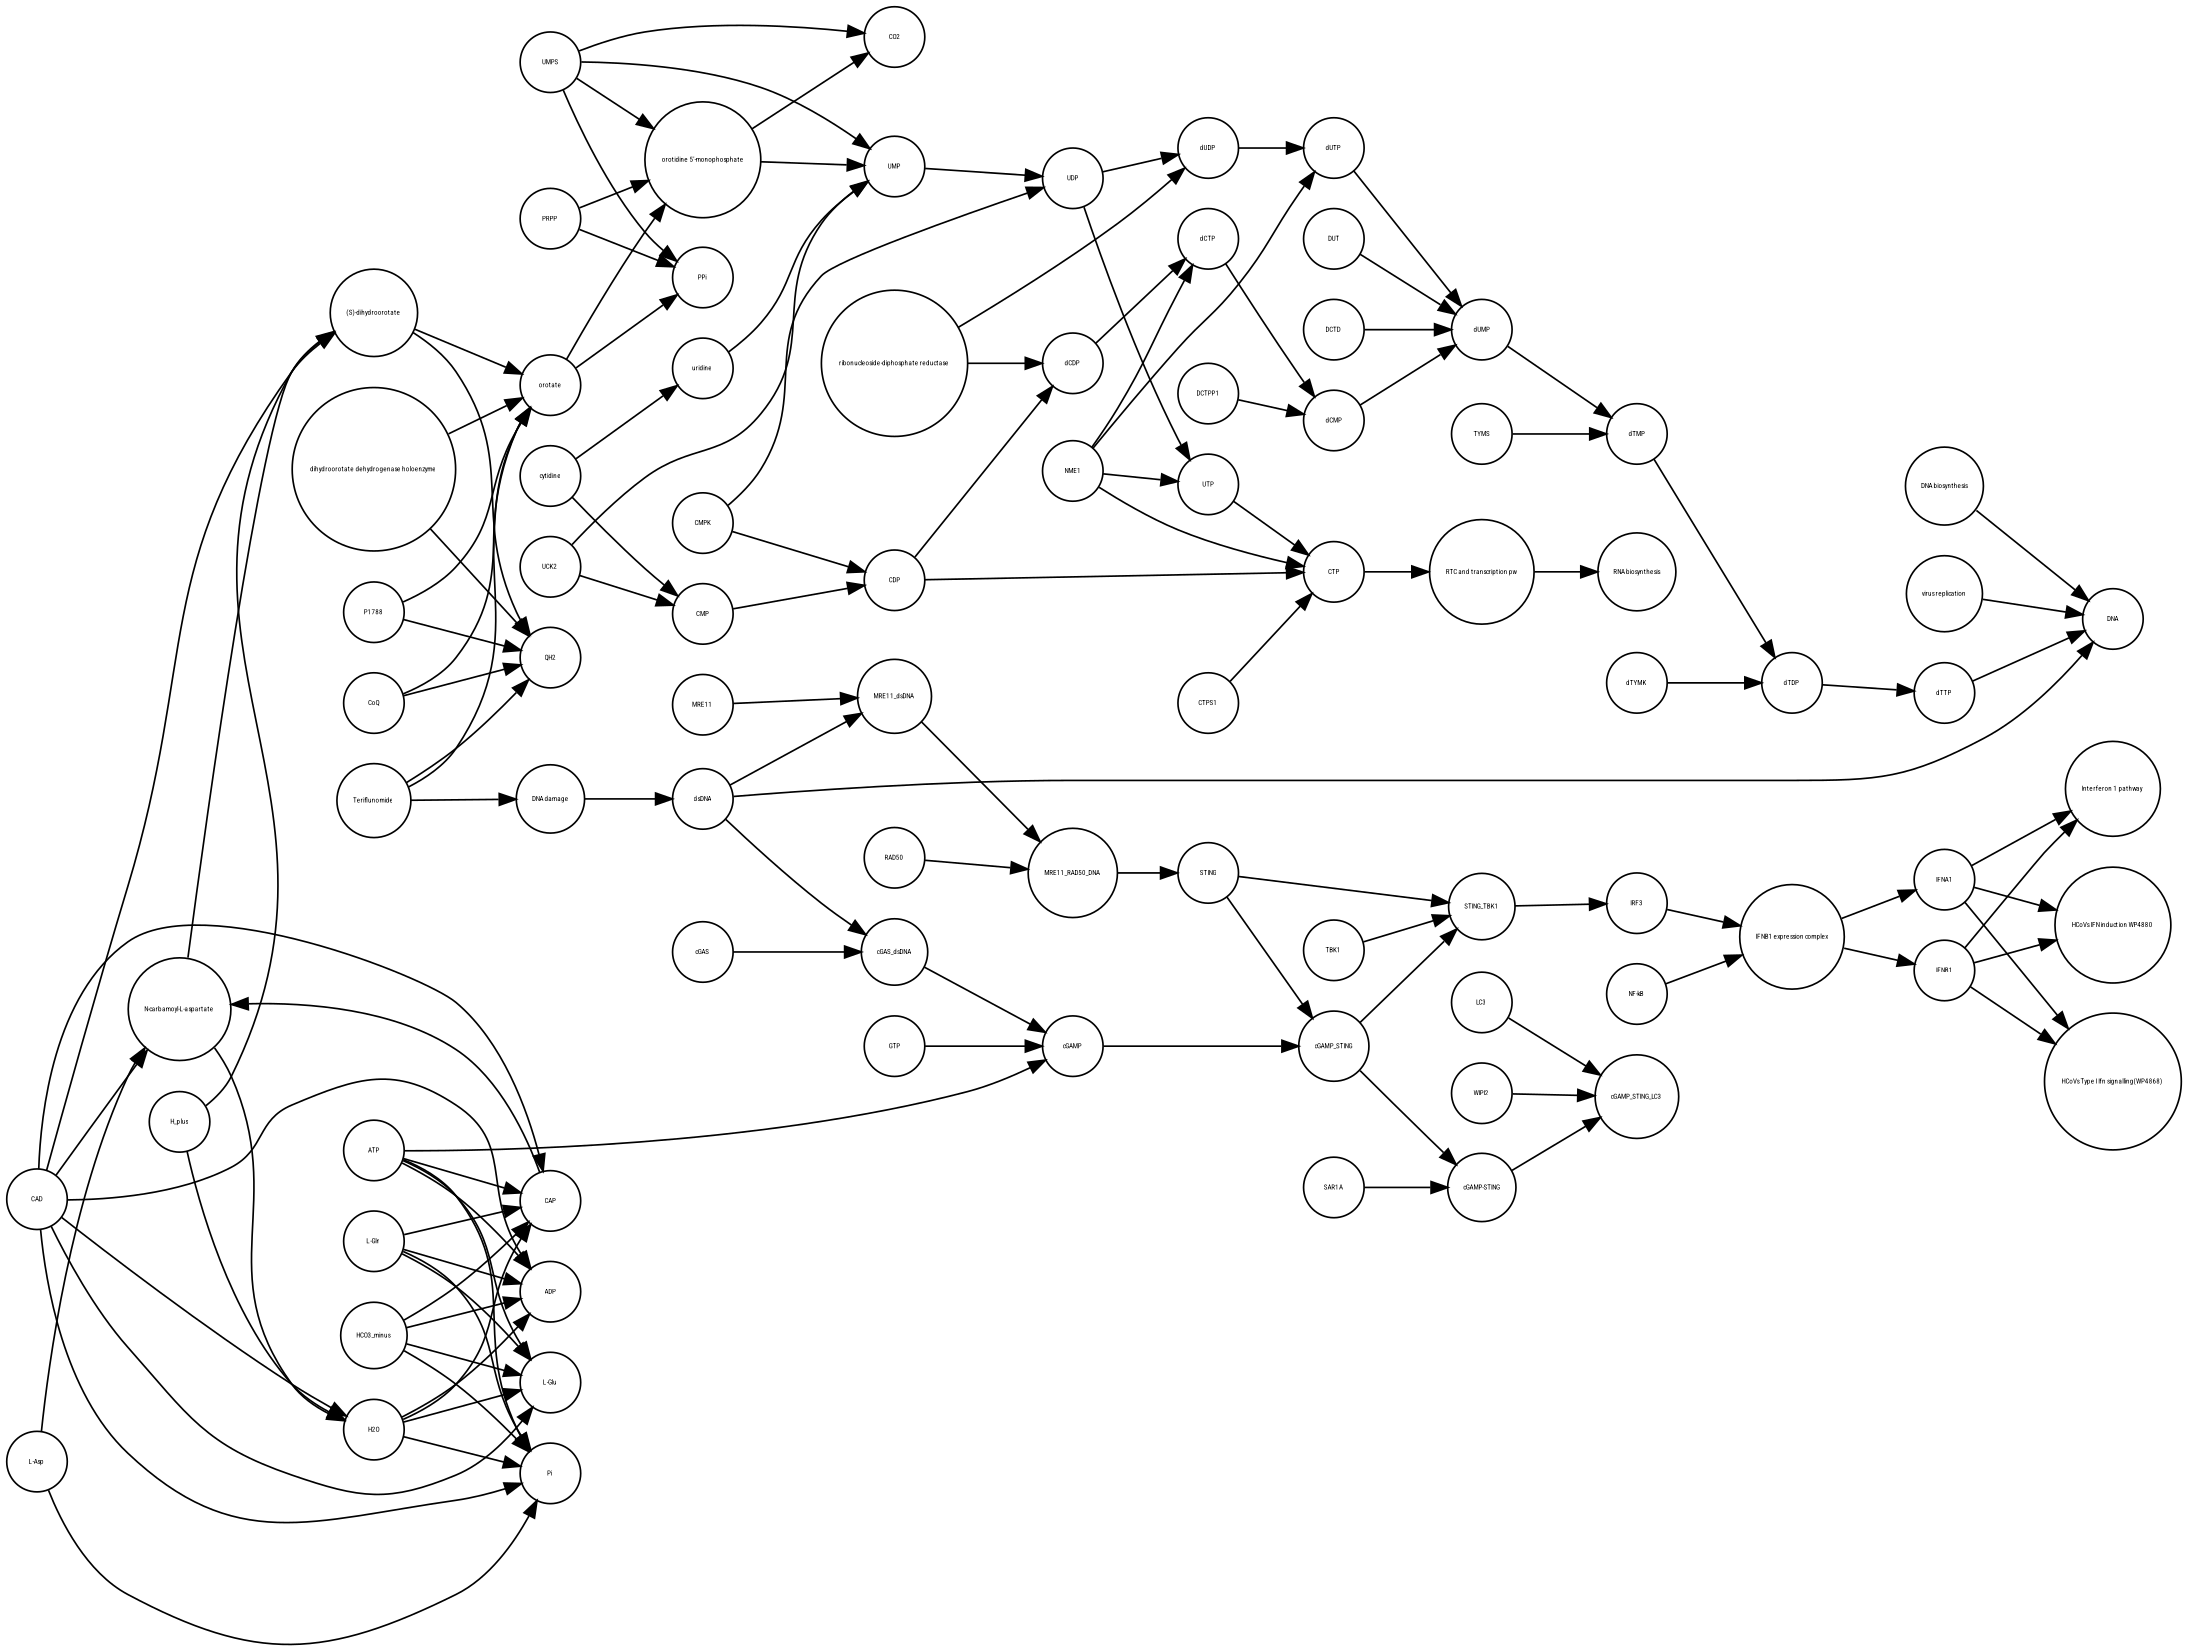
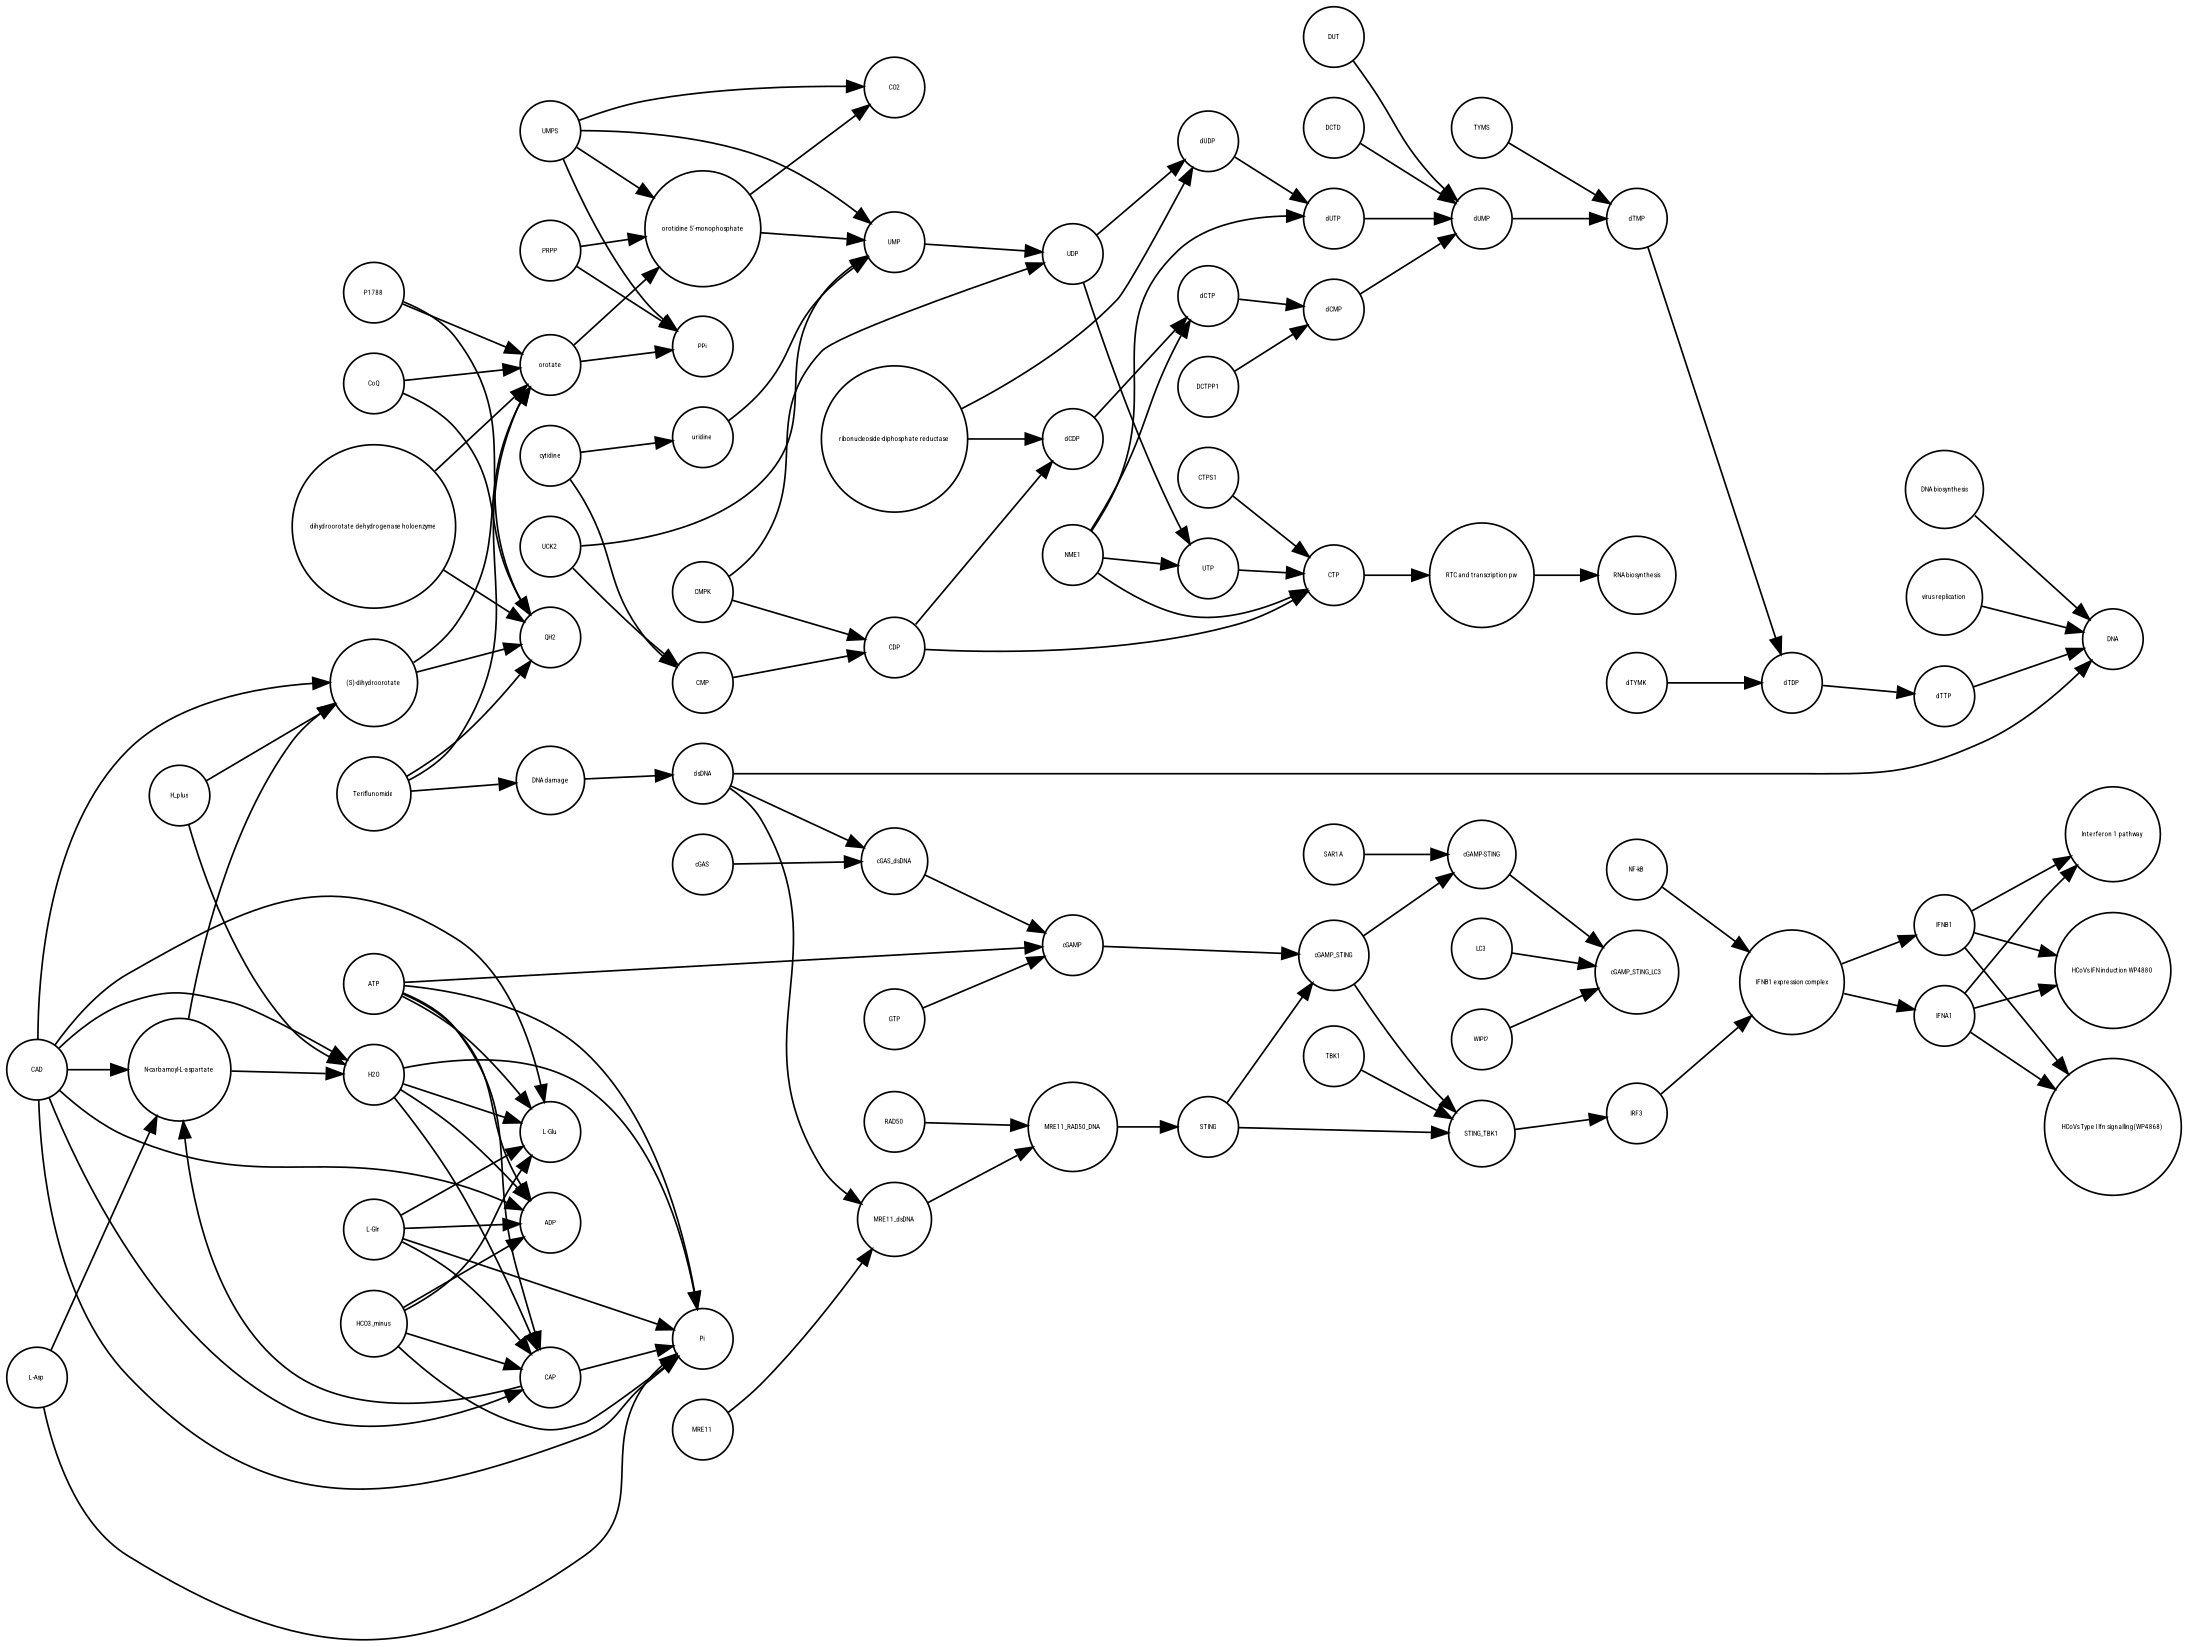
none -> (618, 1360)
